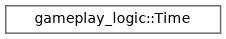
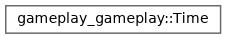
(113, 19) -> (113, 19)
